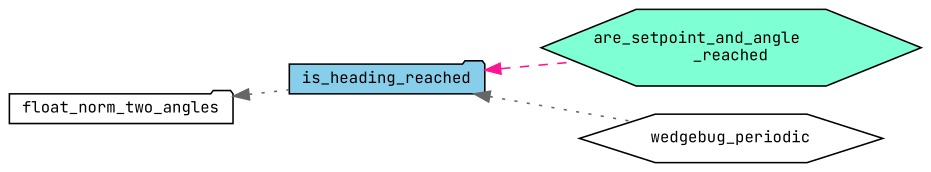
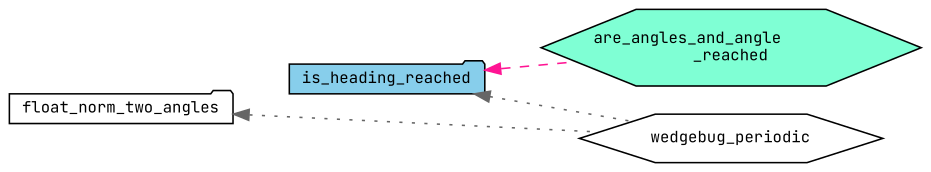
(731, 48) -> (731, 48)
(269, 92) -> (424, 123)
